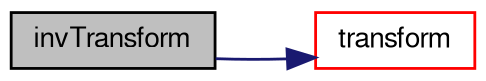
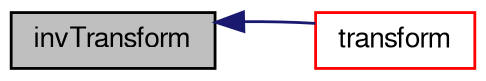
(251, 59) -> (280, 22)
